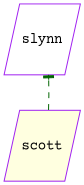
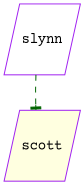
(49, 95) -> (36, 90)
